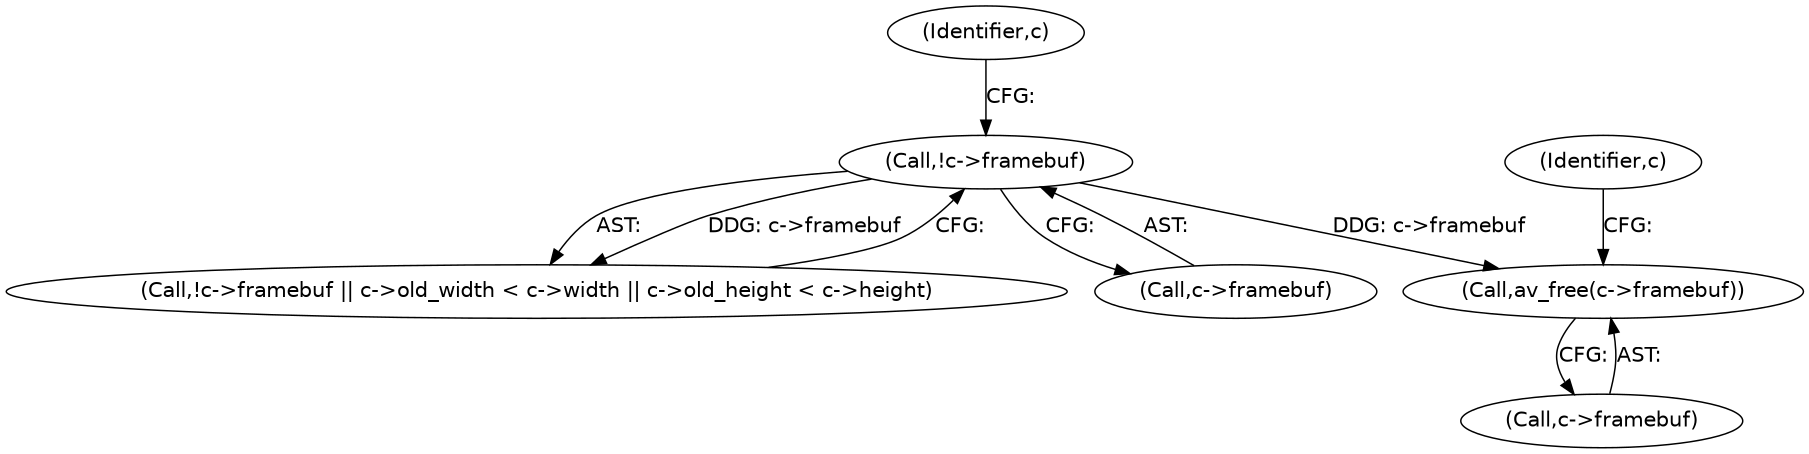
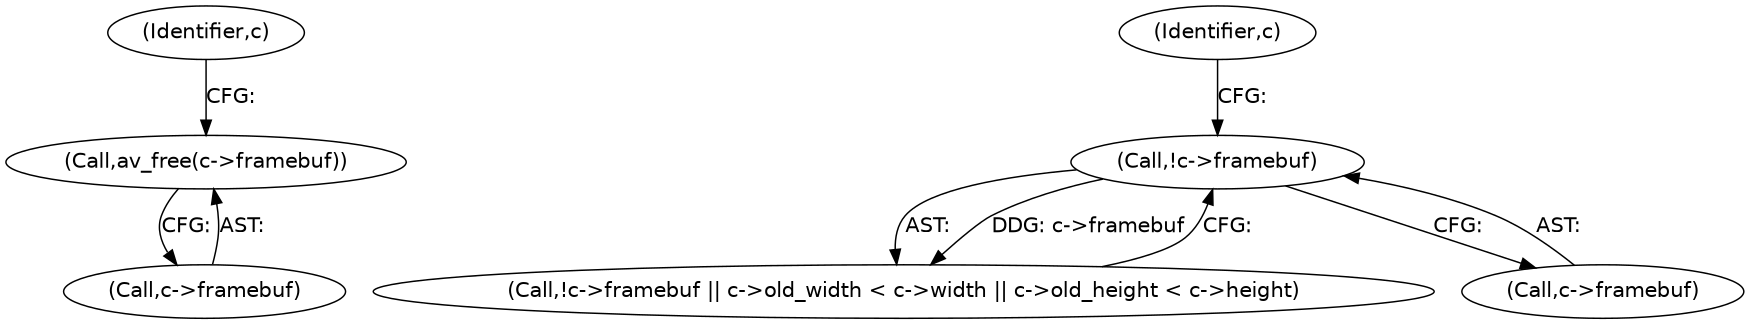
(1282, 224) -> none
